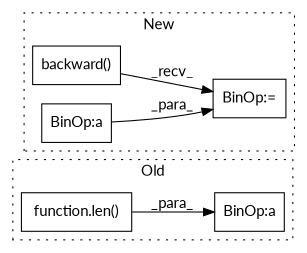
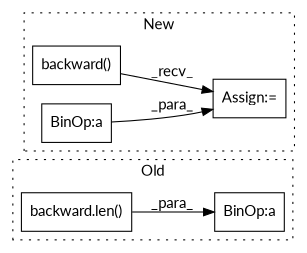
(250, 99) -> (250, 99)
(77, 212) -> (77, 212)
